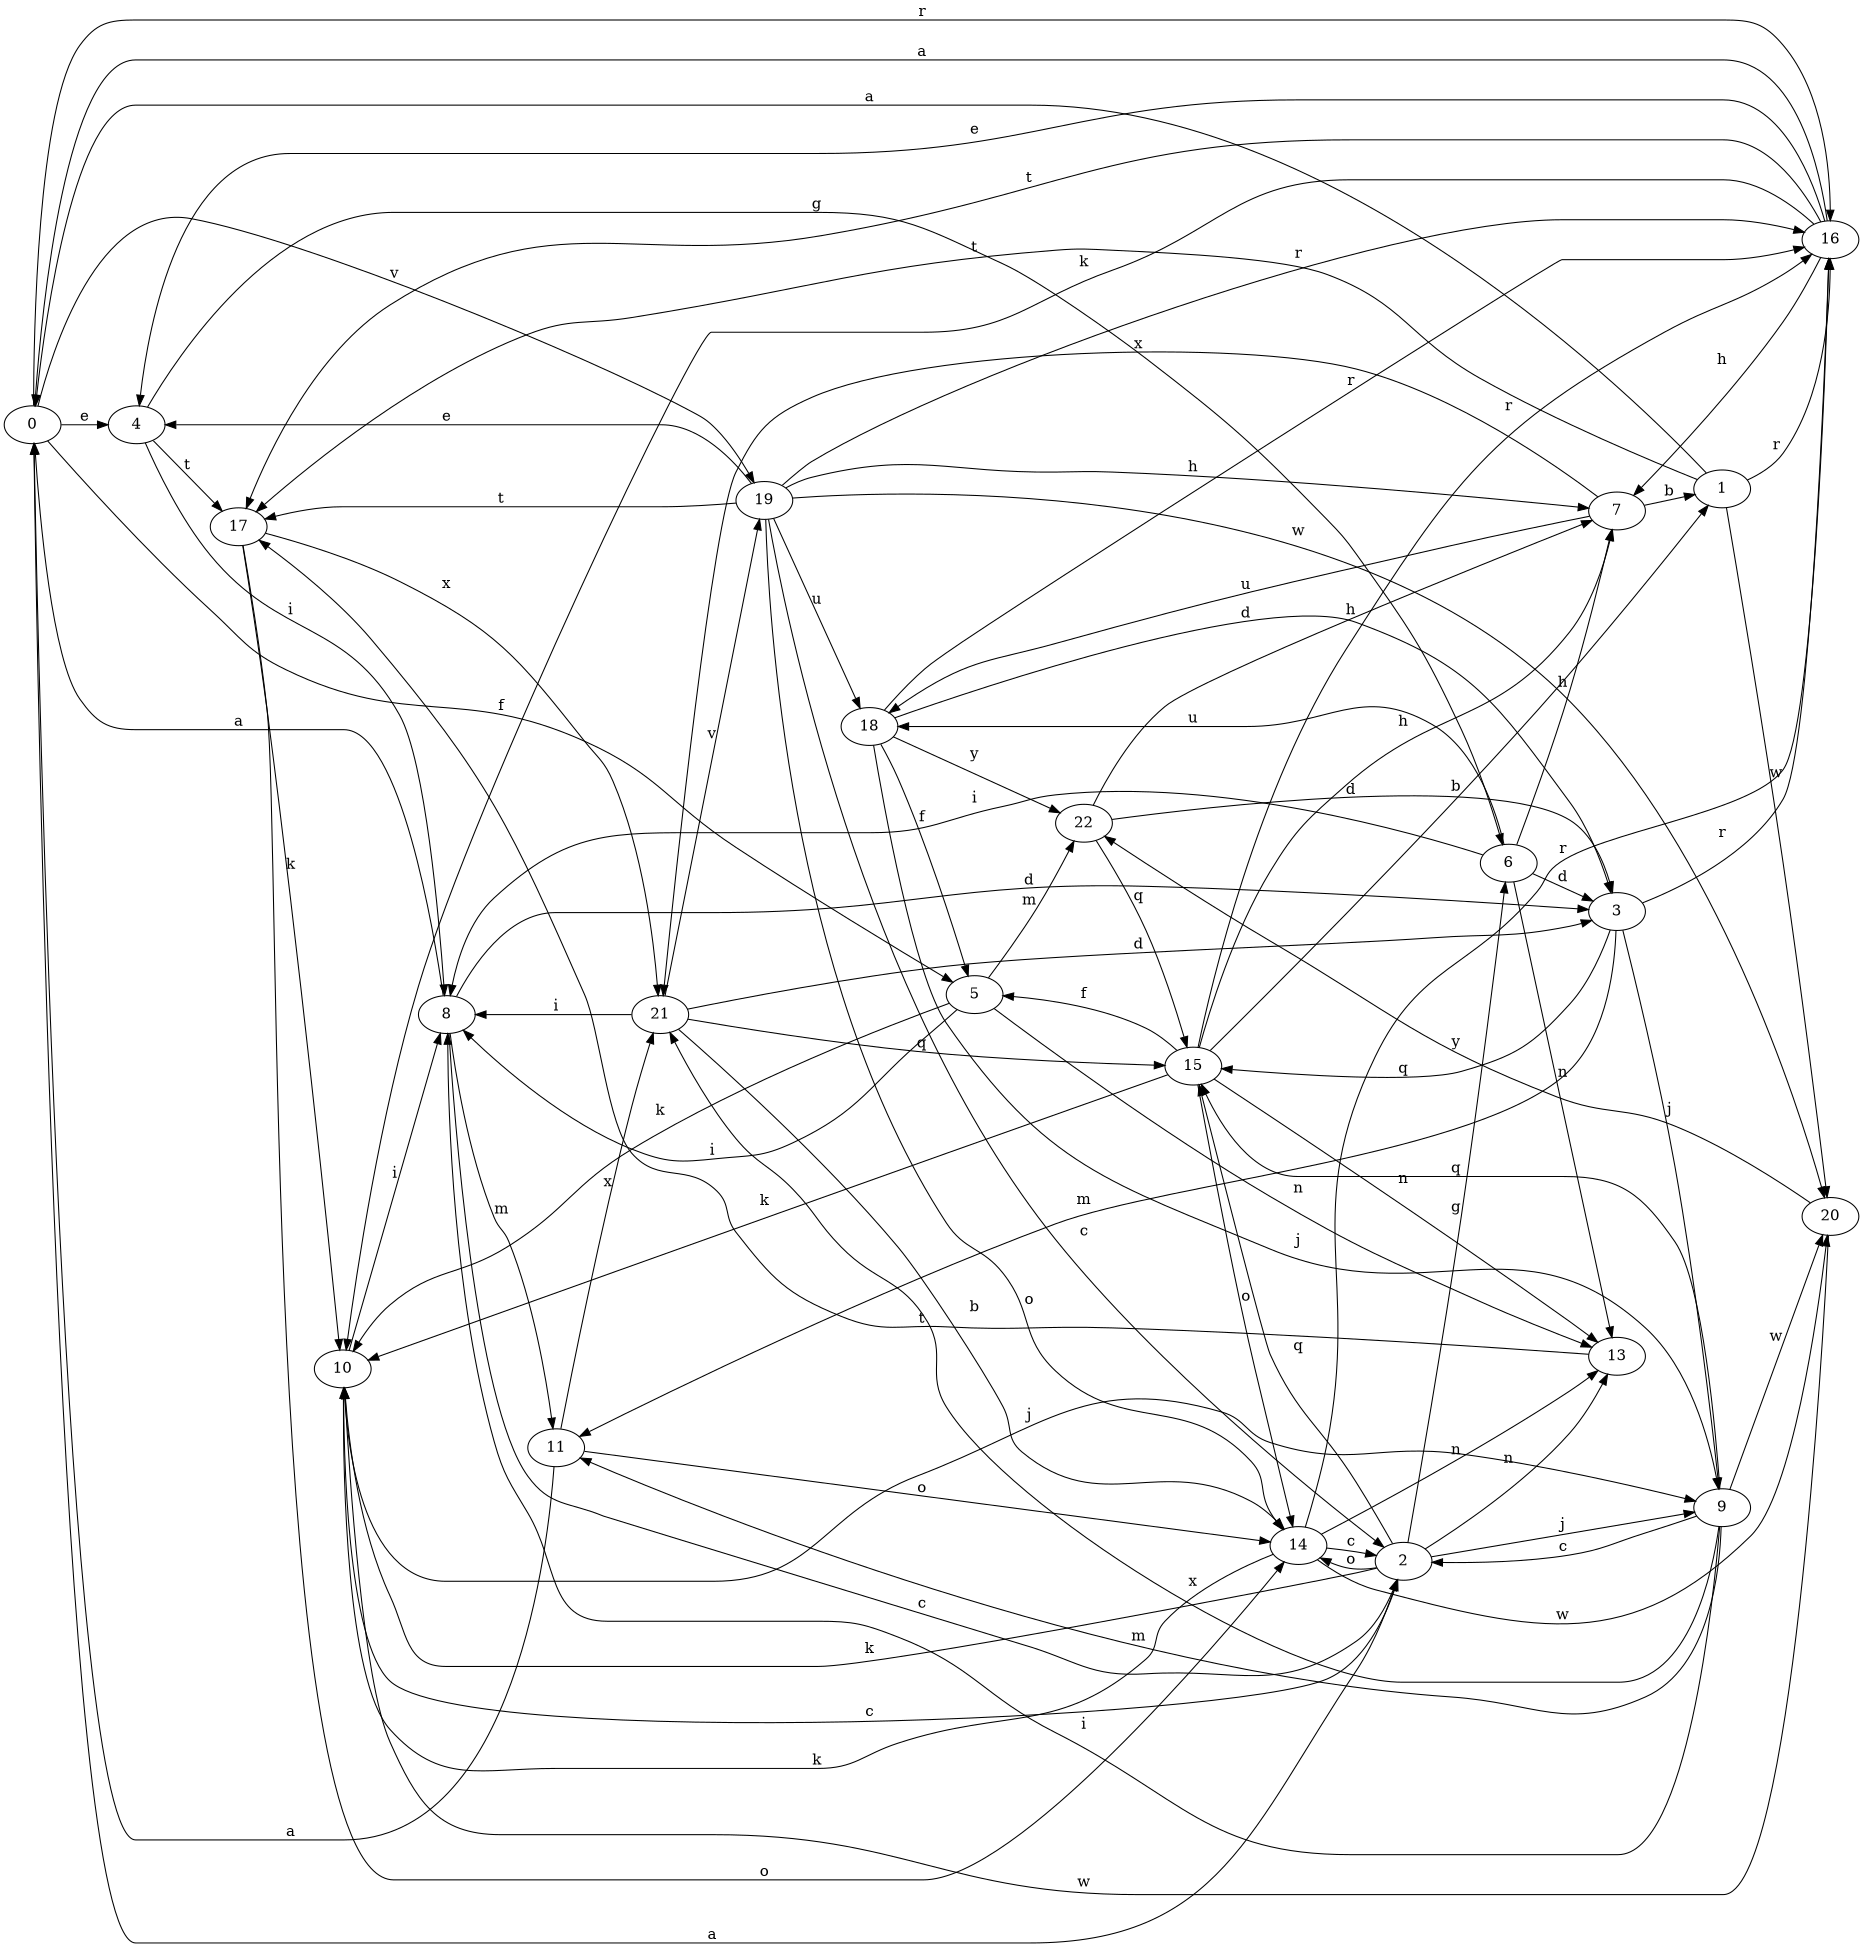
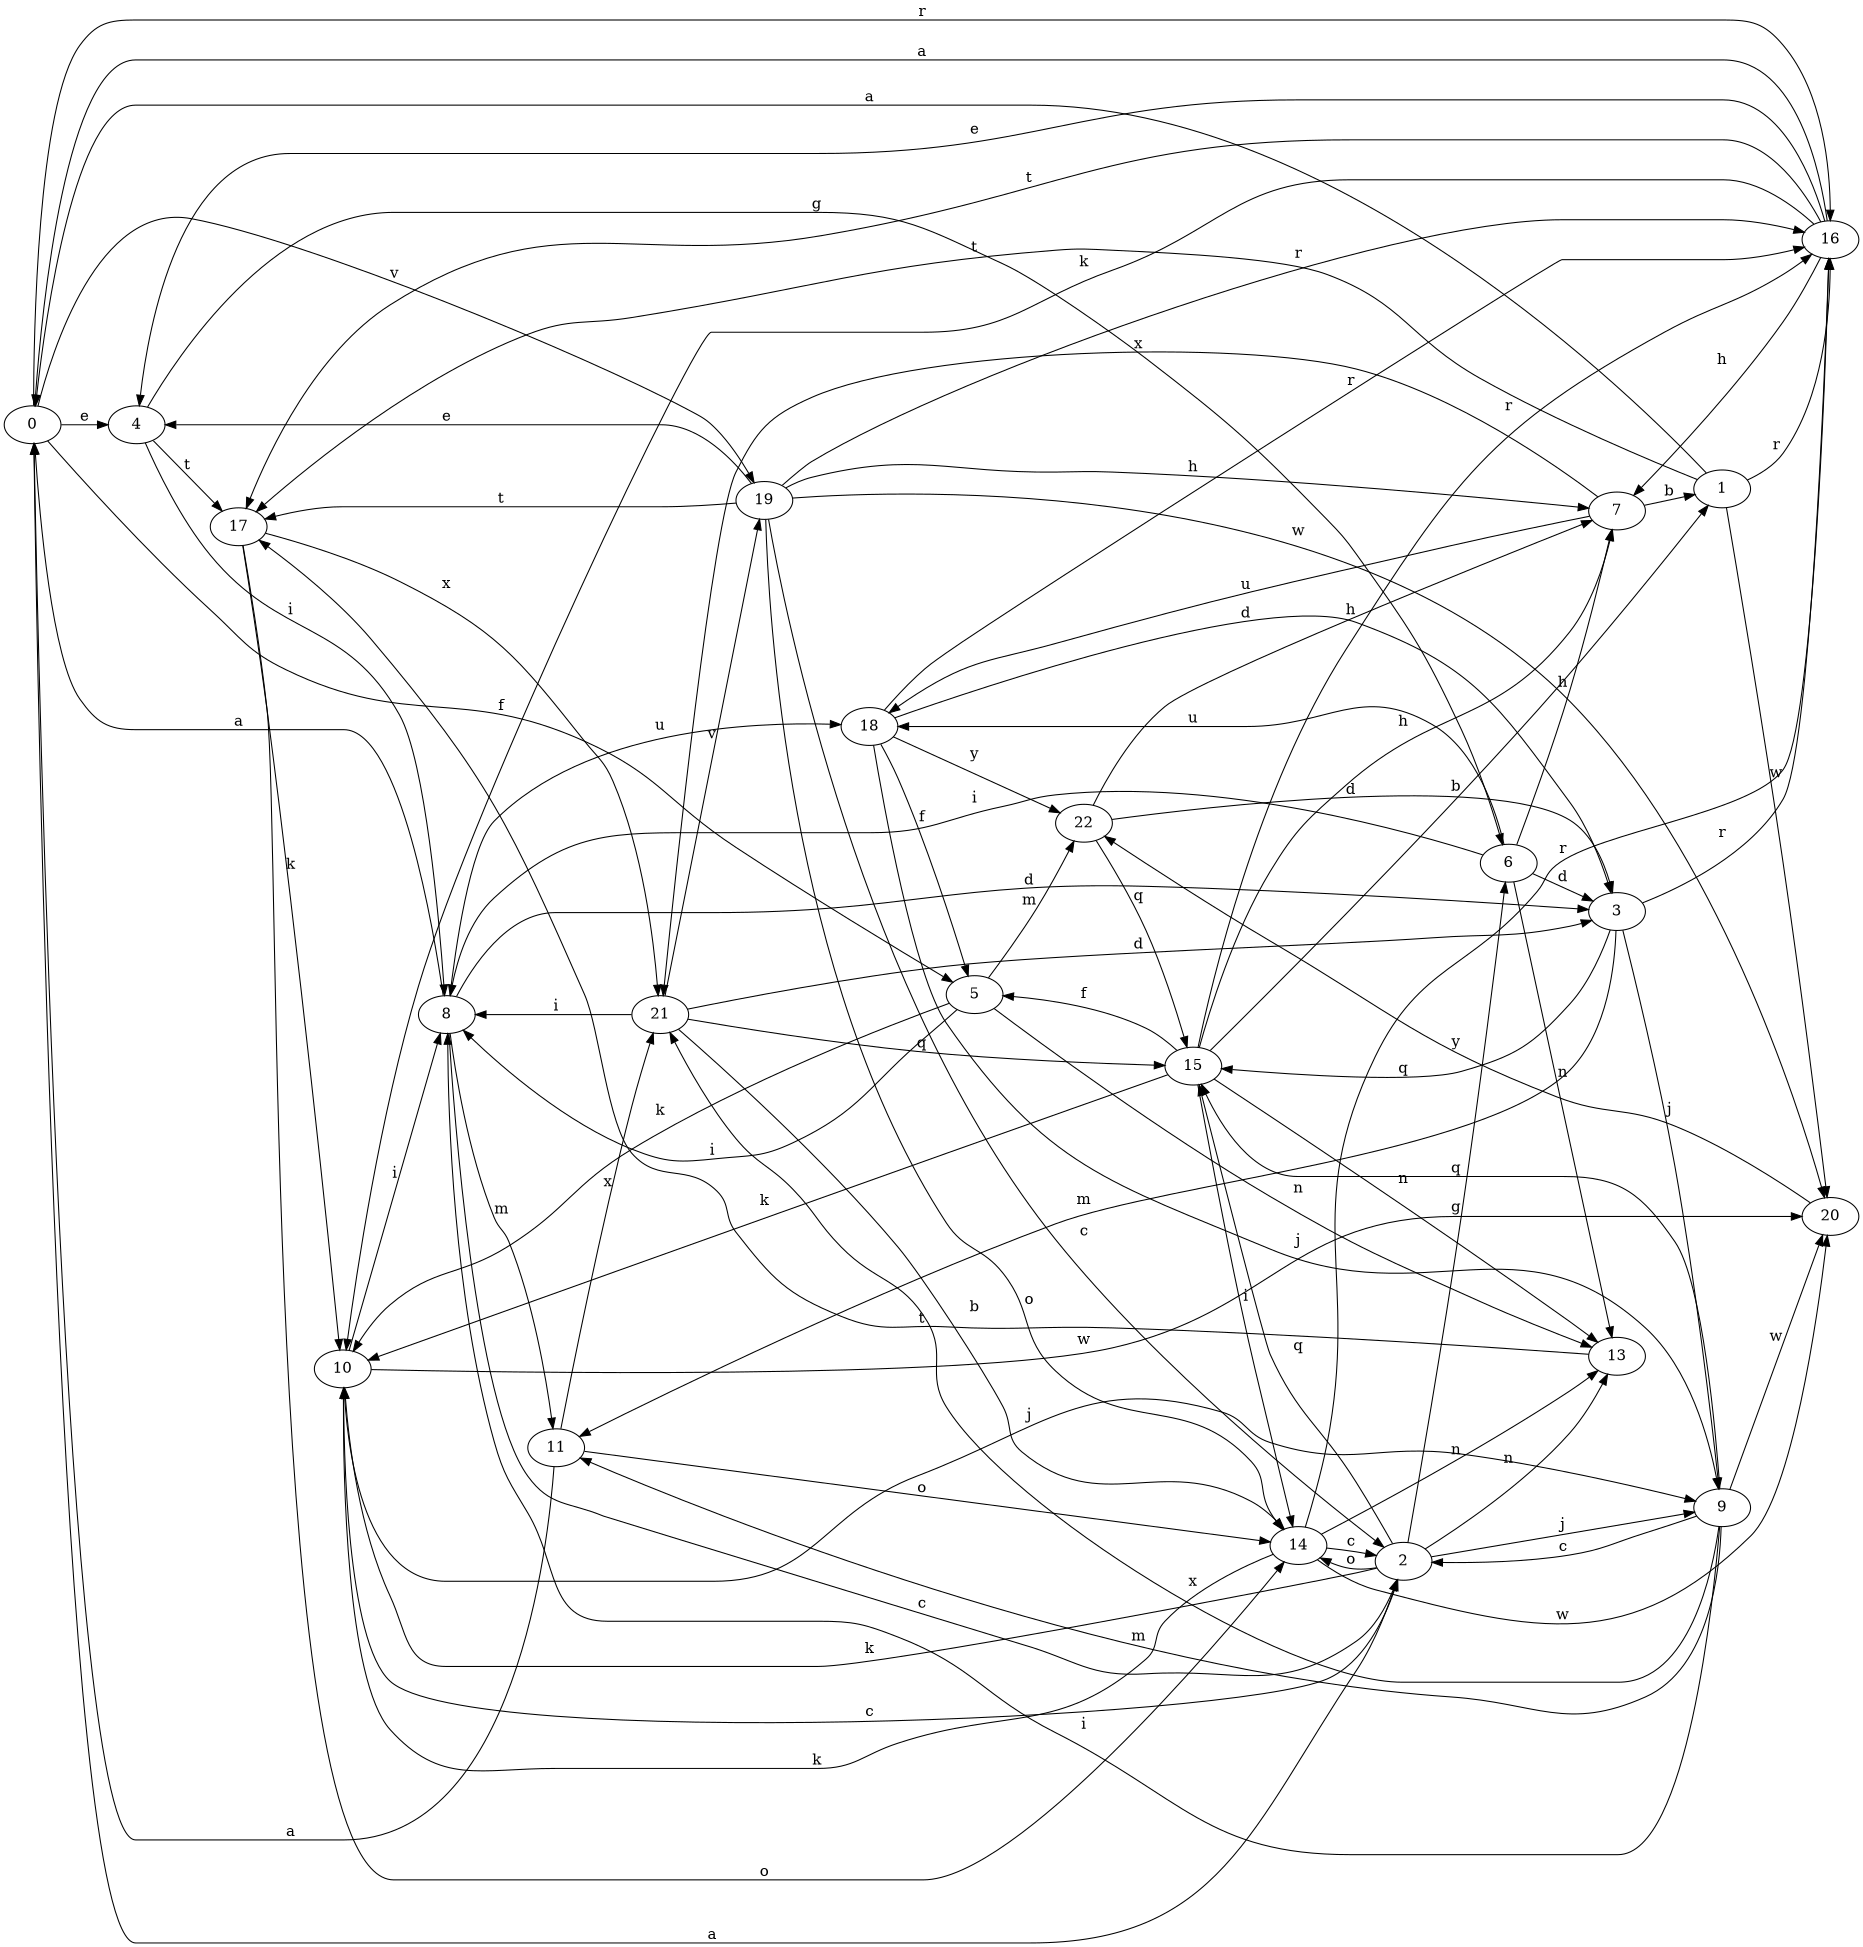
(815, 608) -> (567, 771)
(1246, 1297) -> (1246, 1297)
(1256, 1895) -> (1095, 1350)
